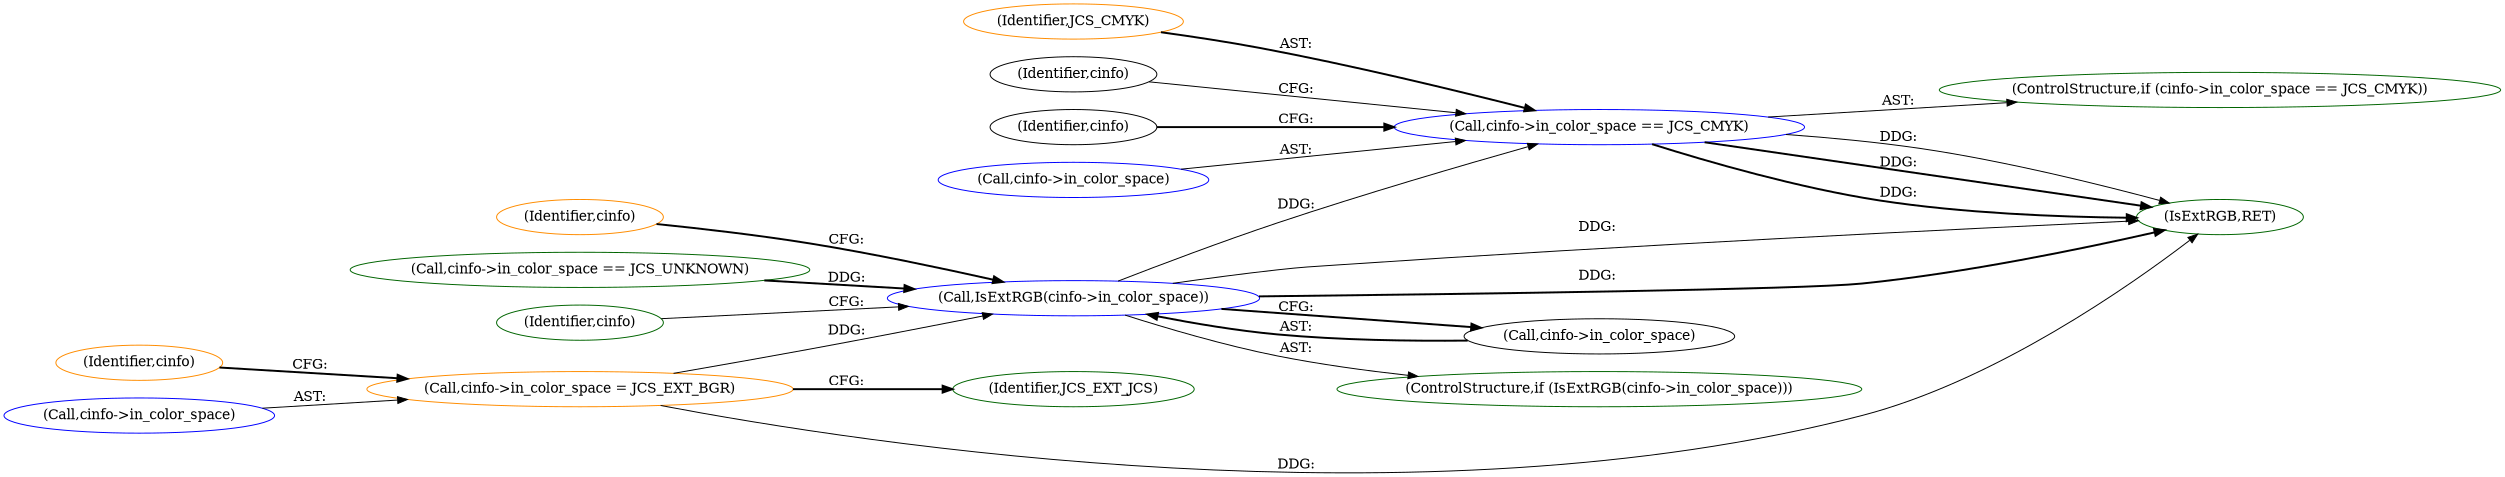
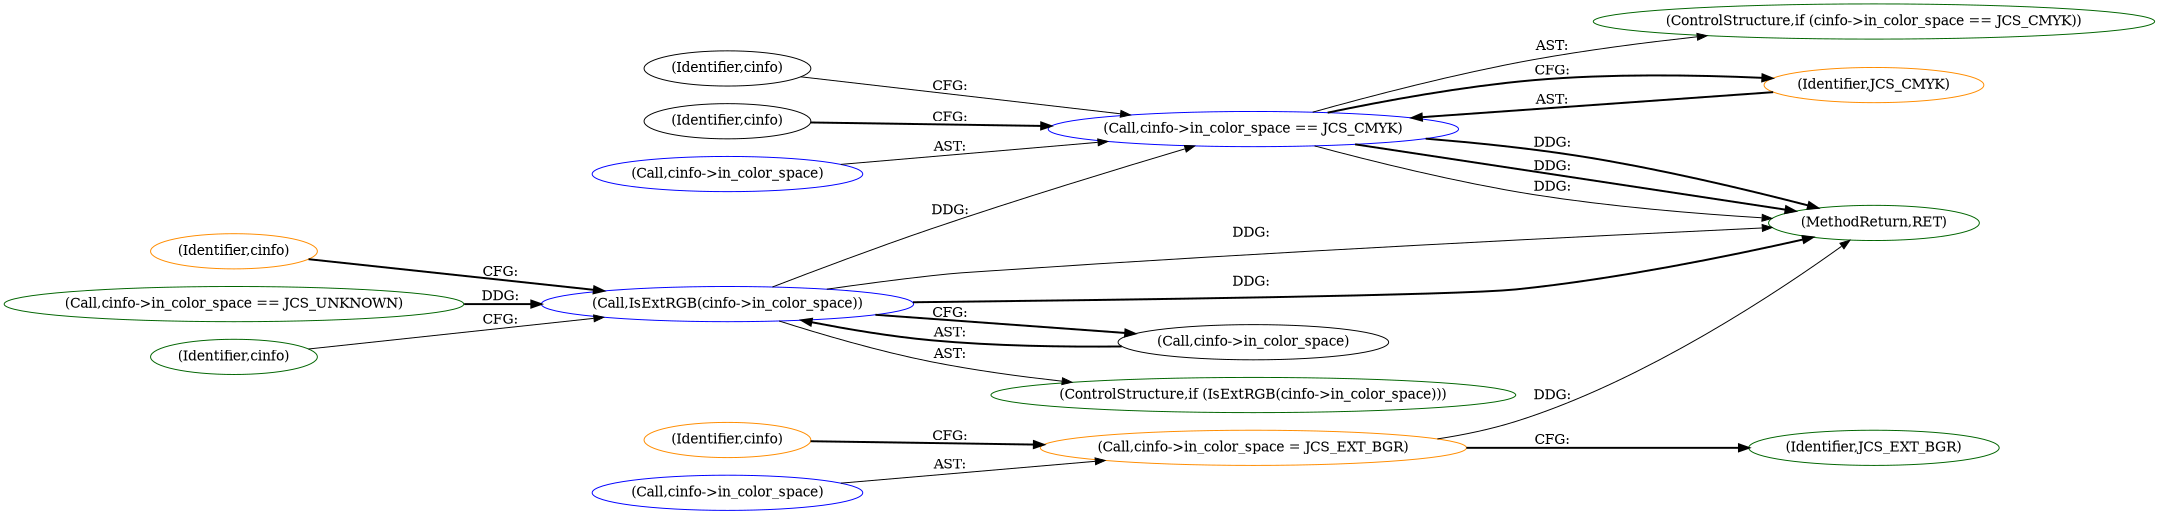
none -> (1544, 79)
(2220, 217) -> (1874, 223)
(828, 346) -> none
(1074, 389) -> (1874, 448)
